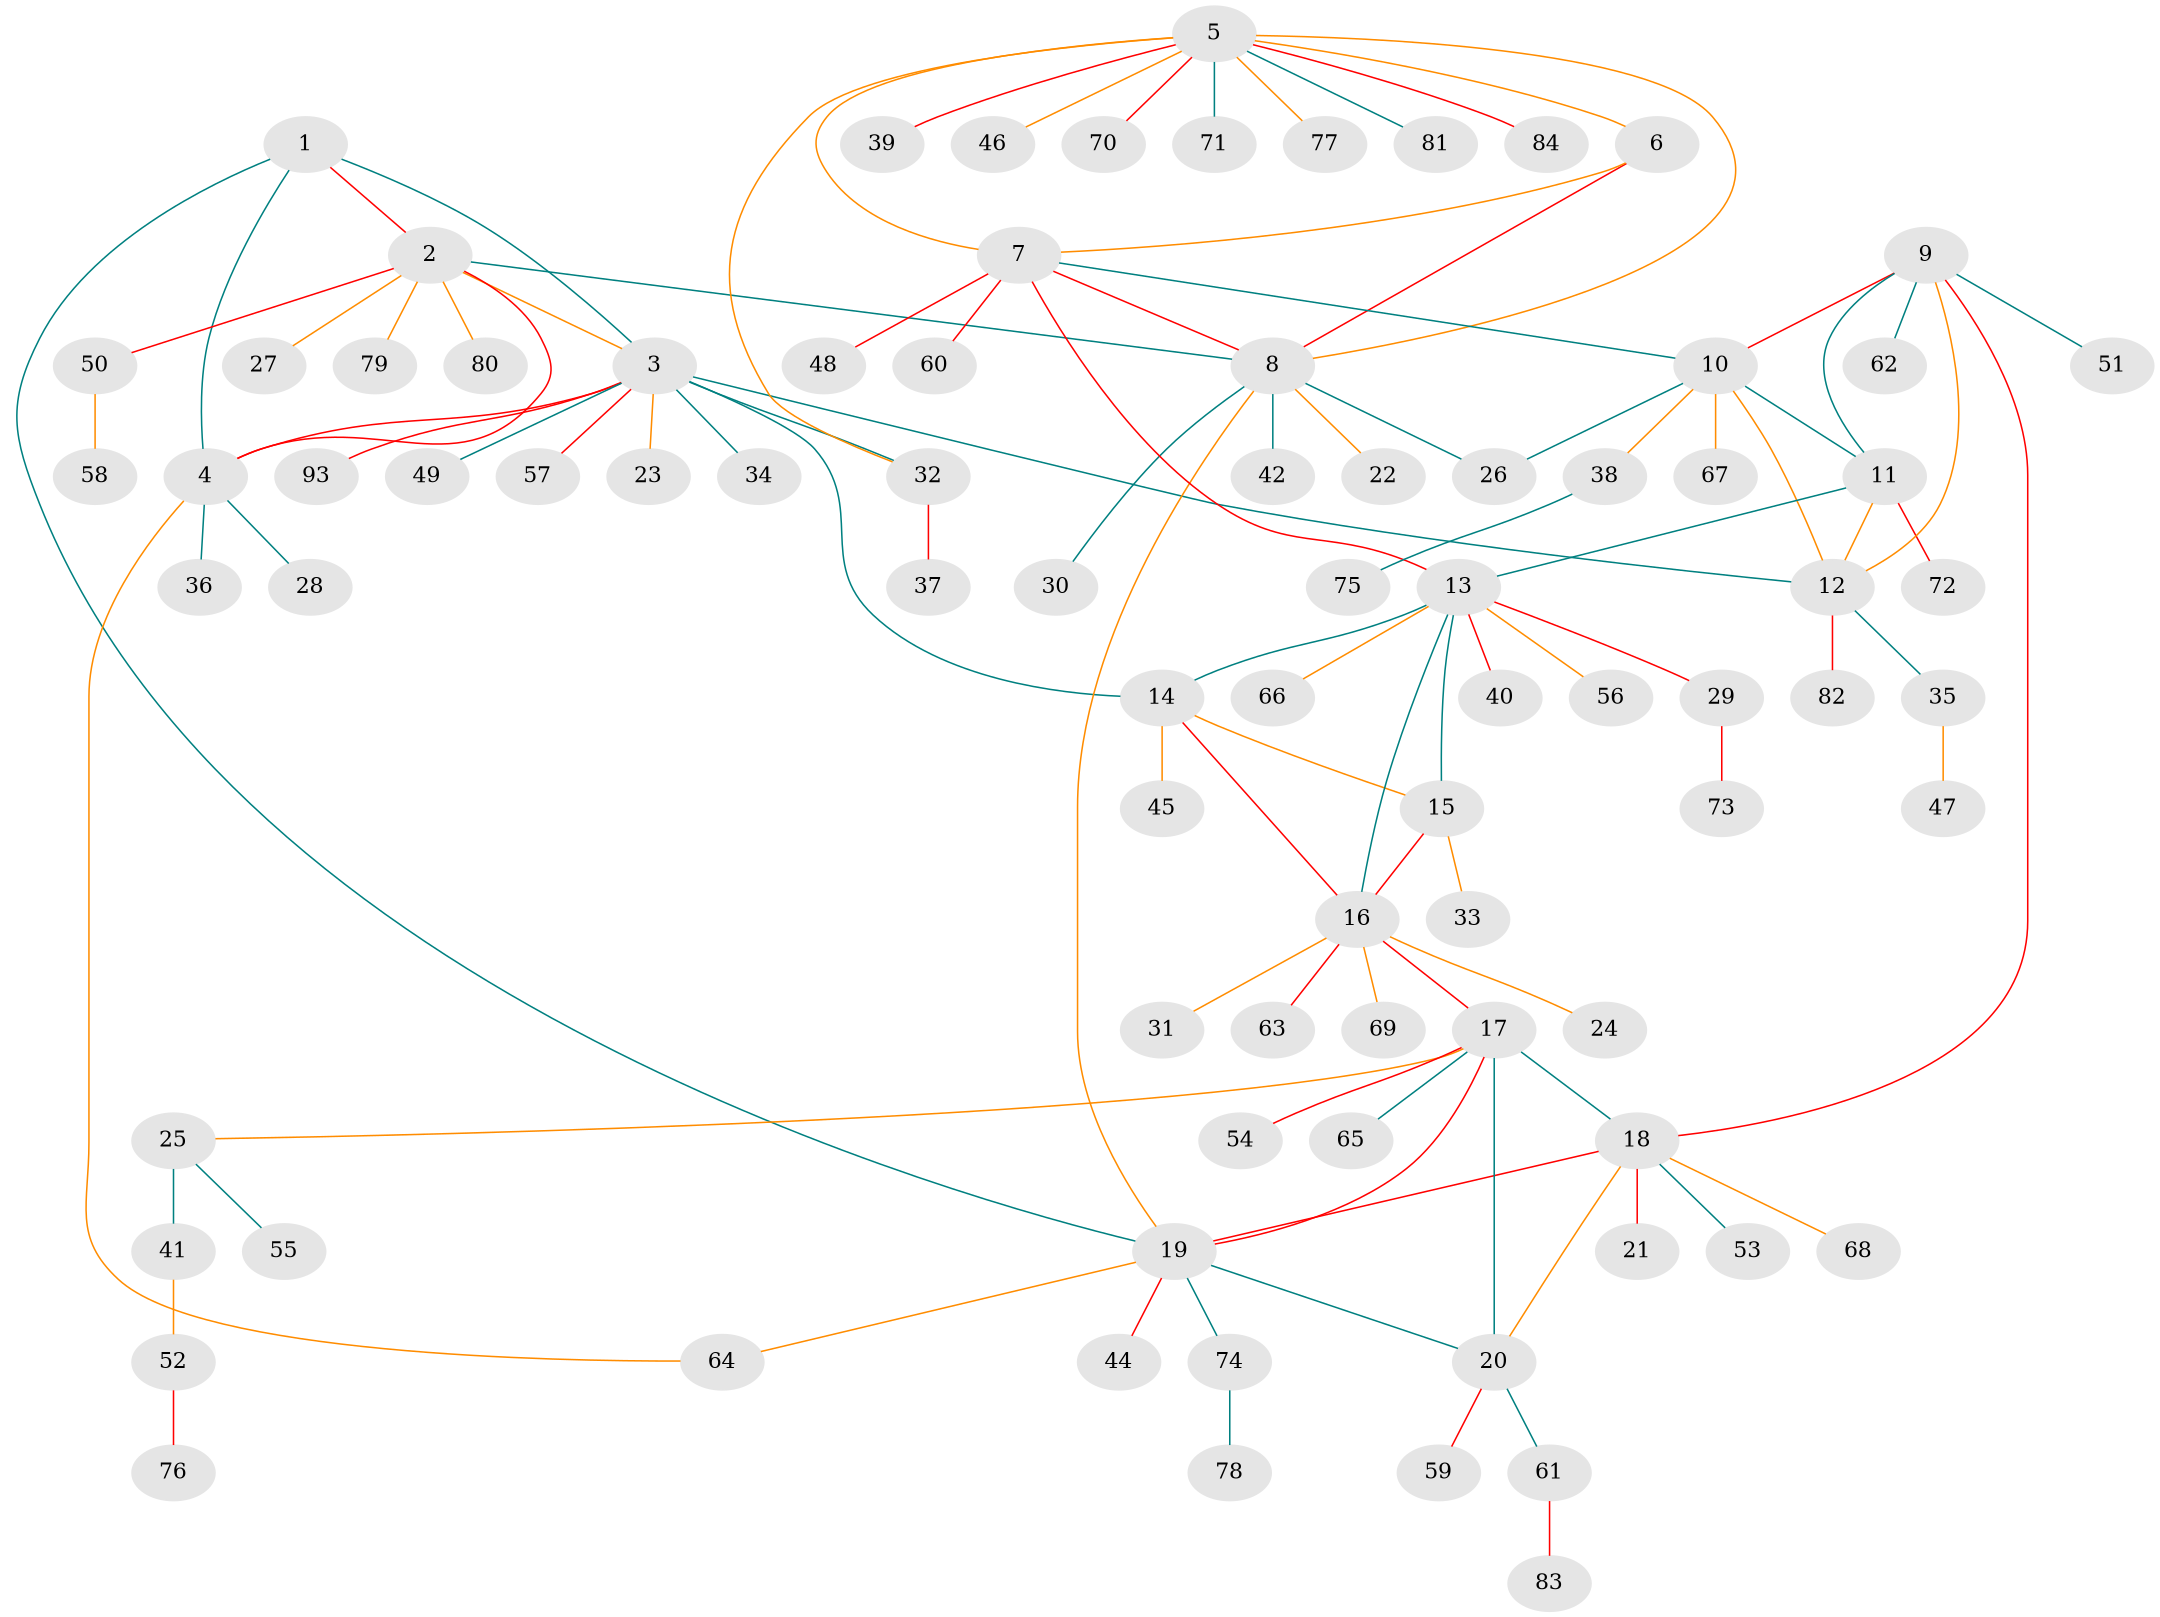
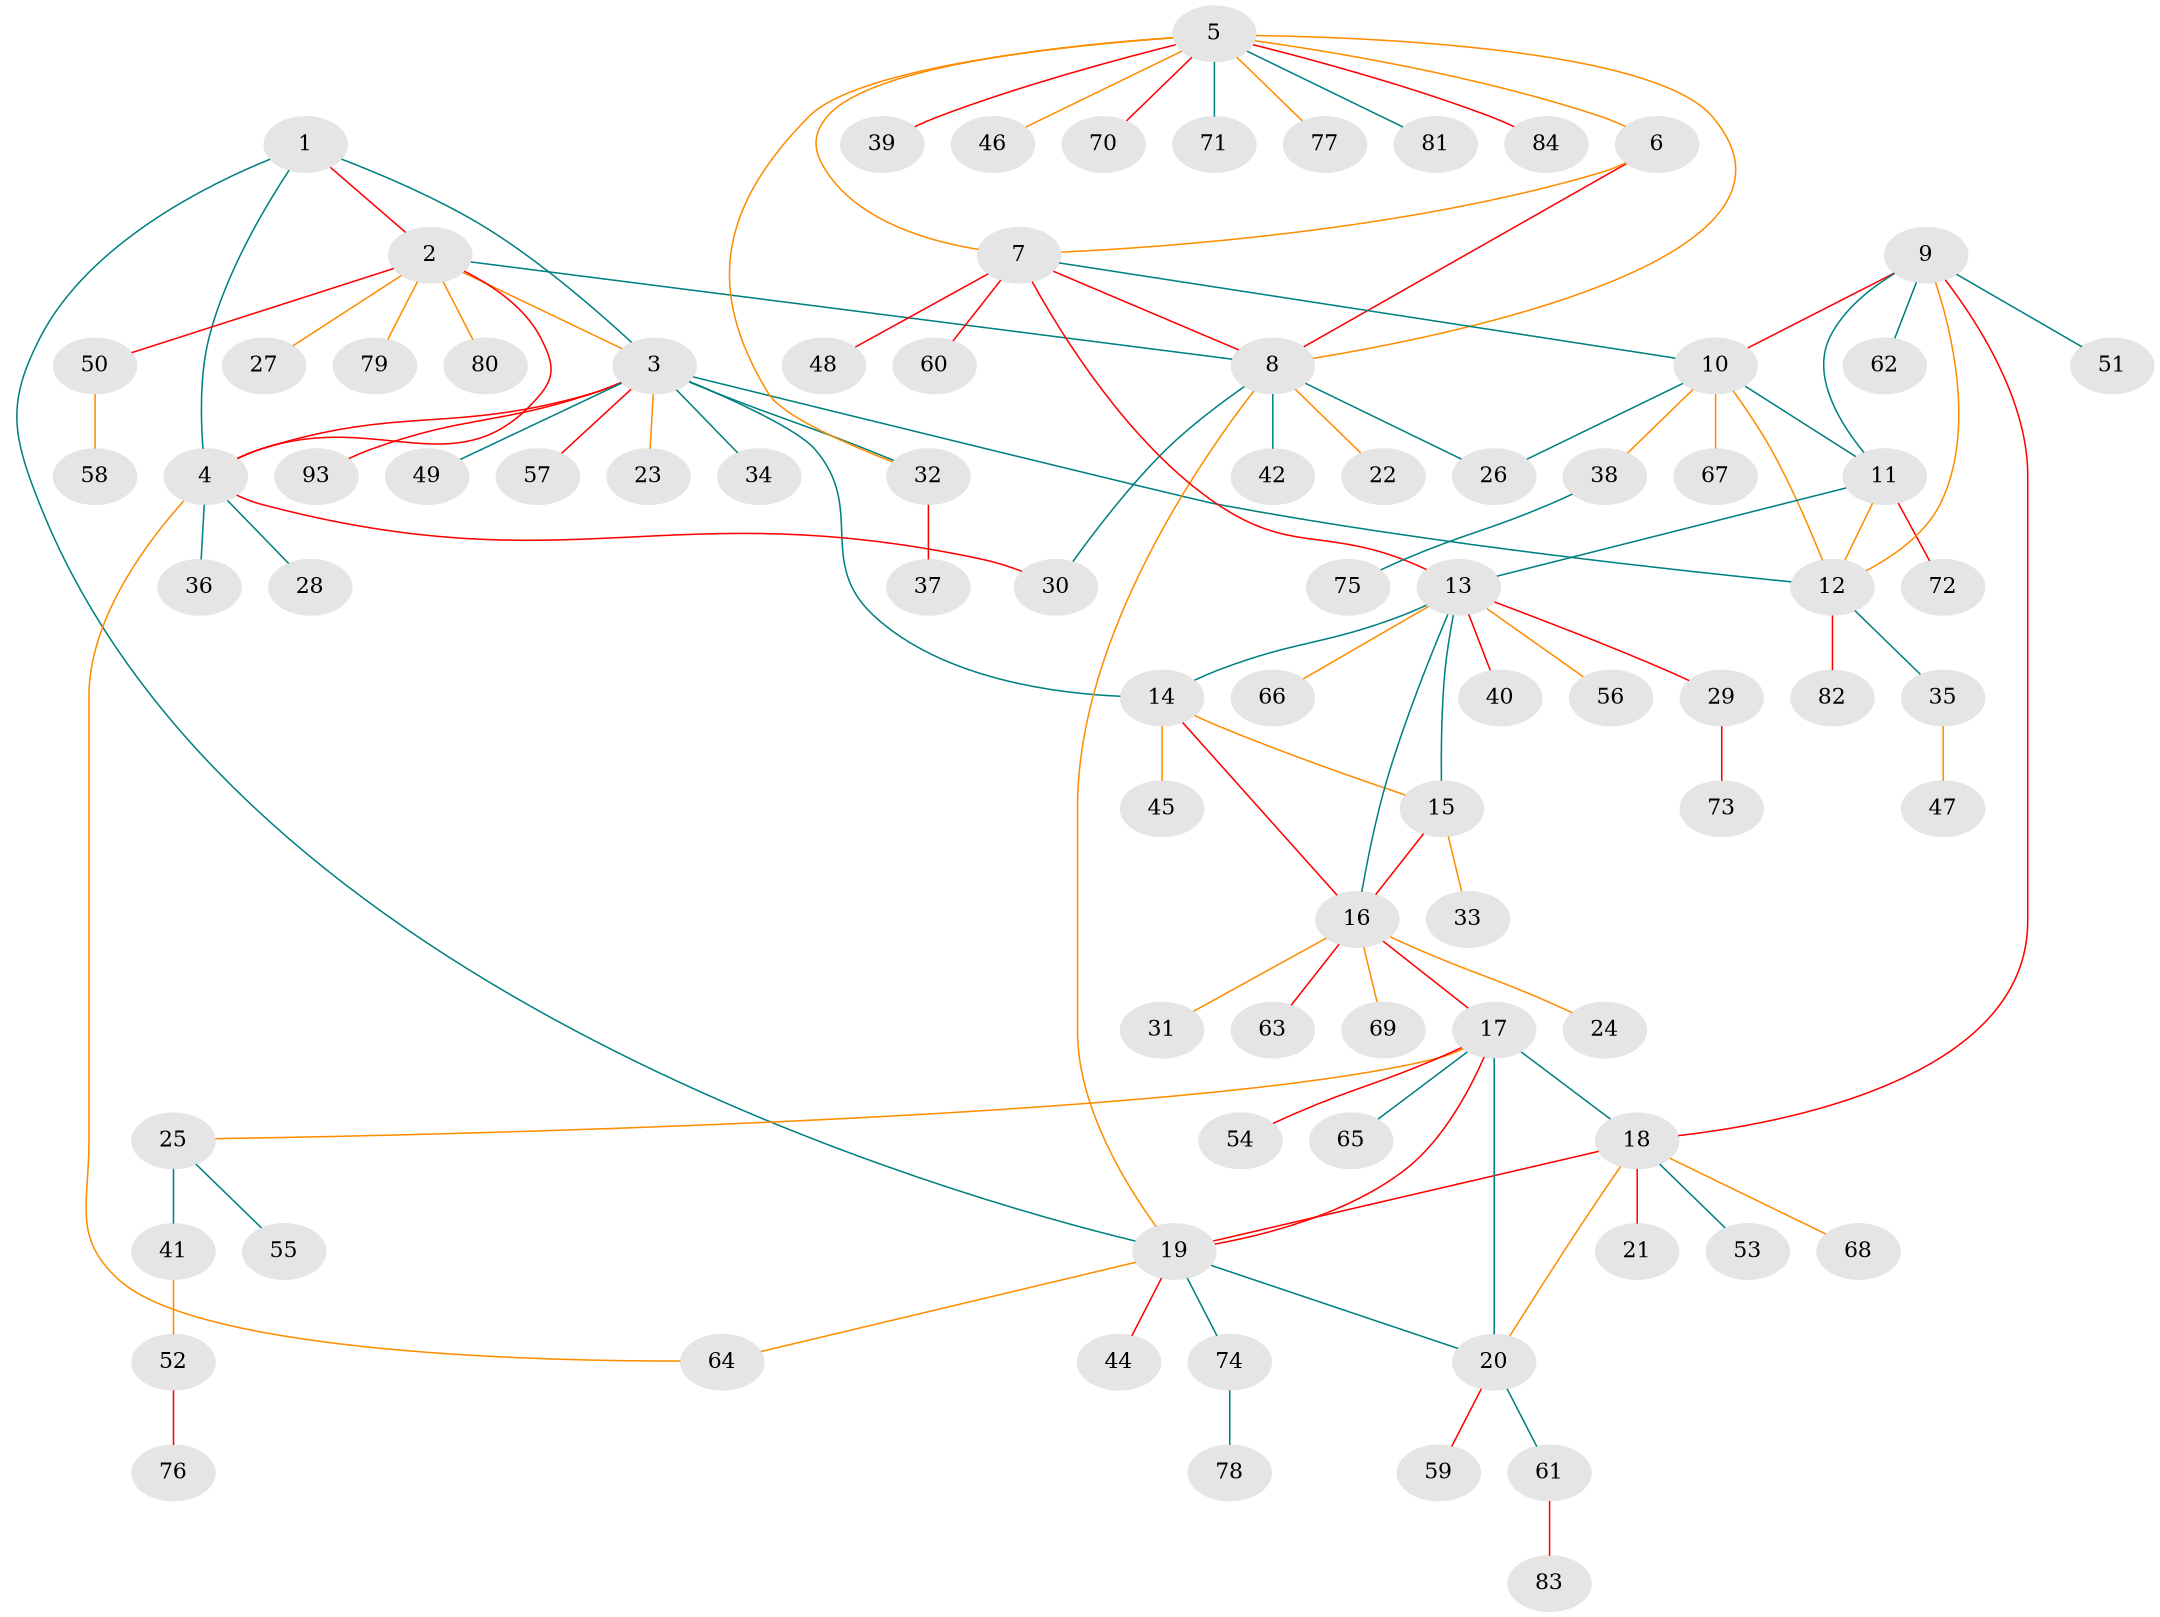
none -> (629, 537)
